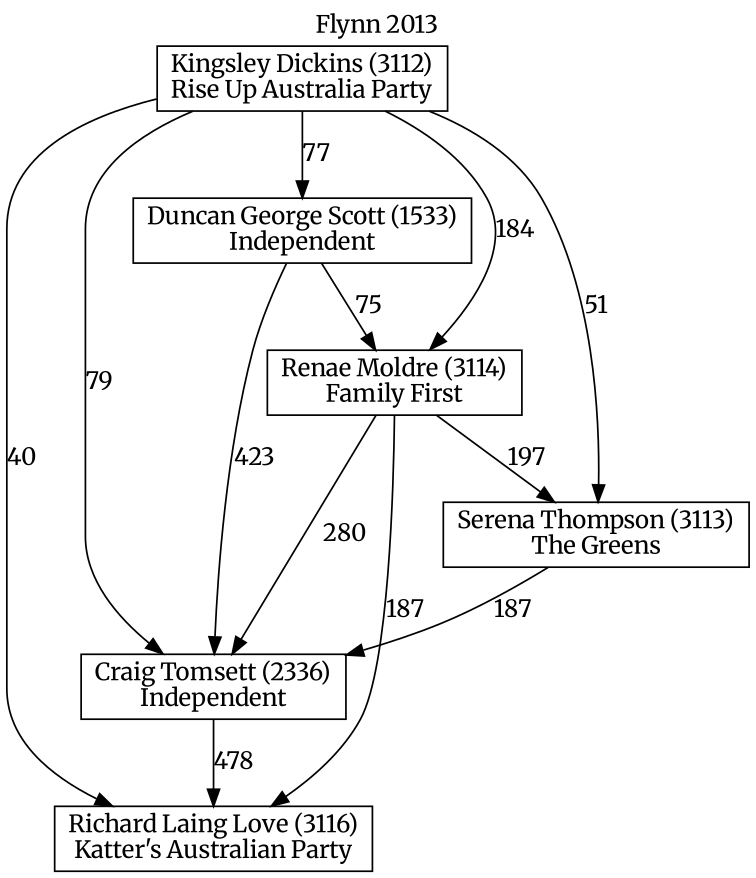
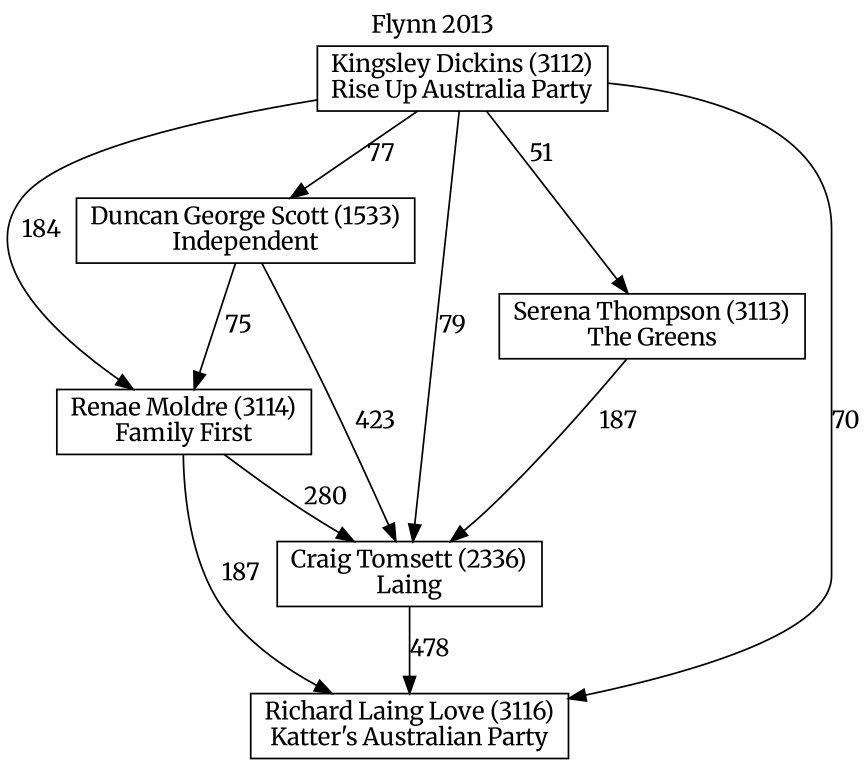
(488, 454) -> none
(22, 459) -> (846, 422)
(214, 687) -> (410, 574)
